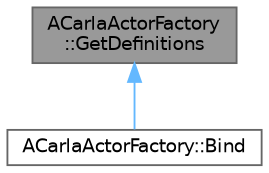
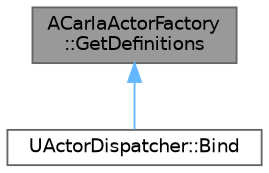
(135, 148) -> (135, 148)
